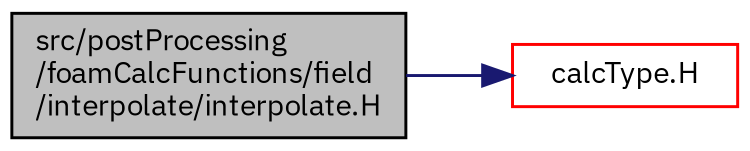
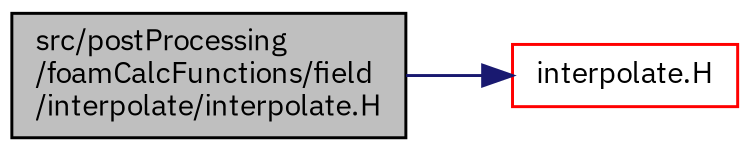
(625, 76) -> (625, 76)
